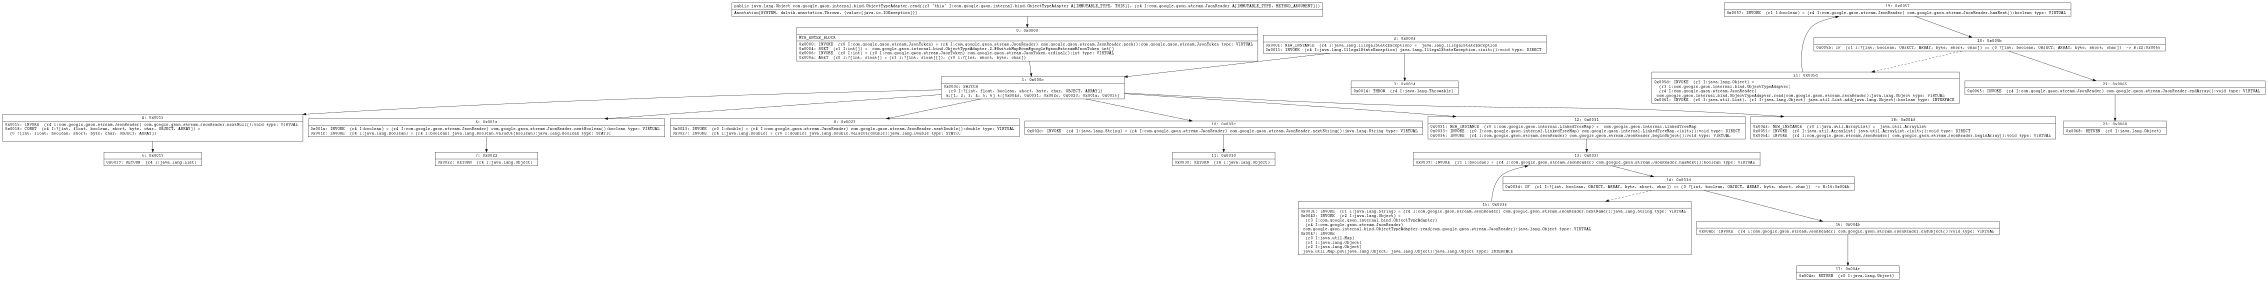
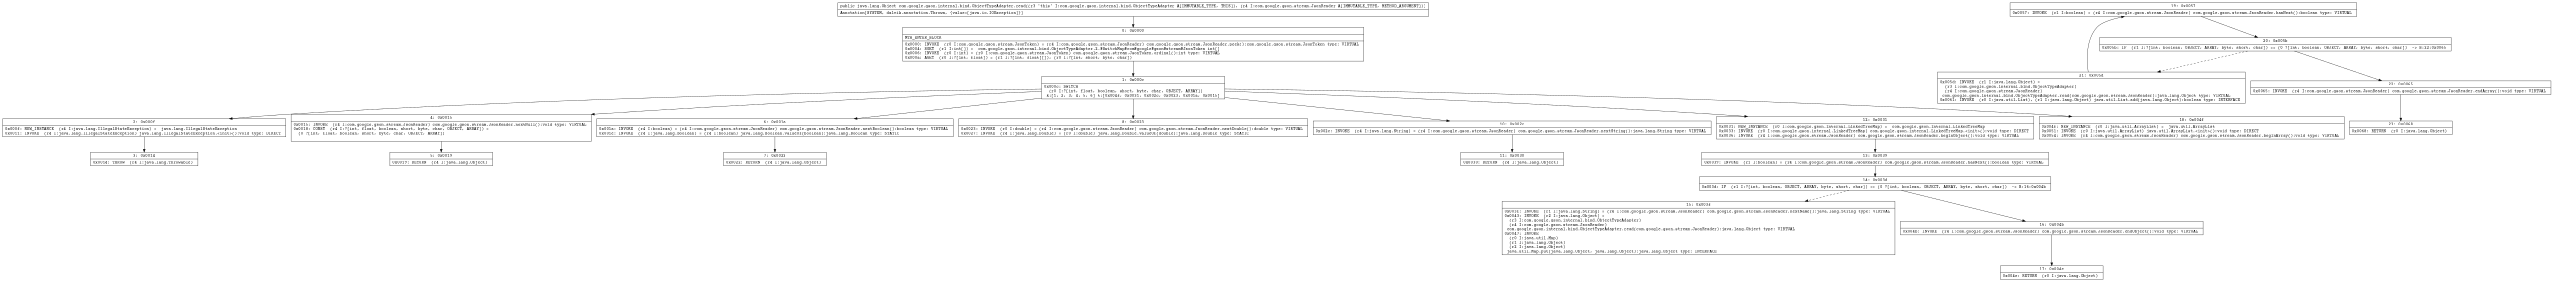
(1229, 65) -> (637, 98)
(153, 162) -> (441, 162)
(1500, 176) -> none
